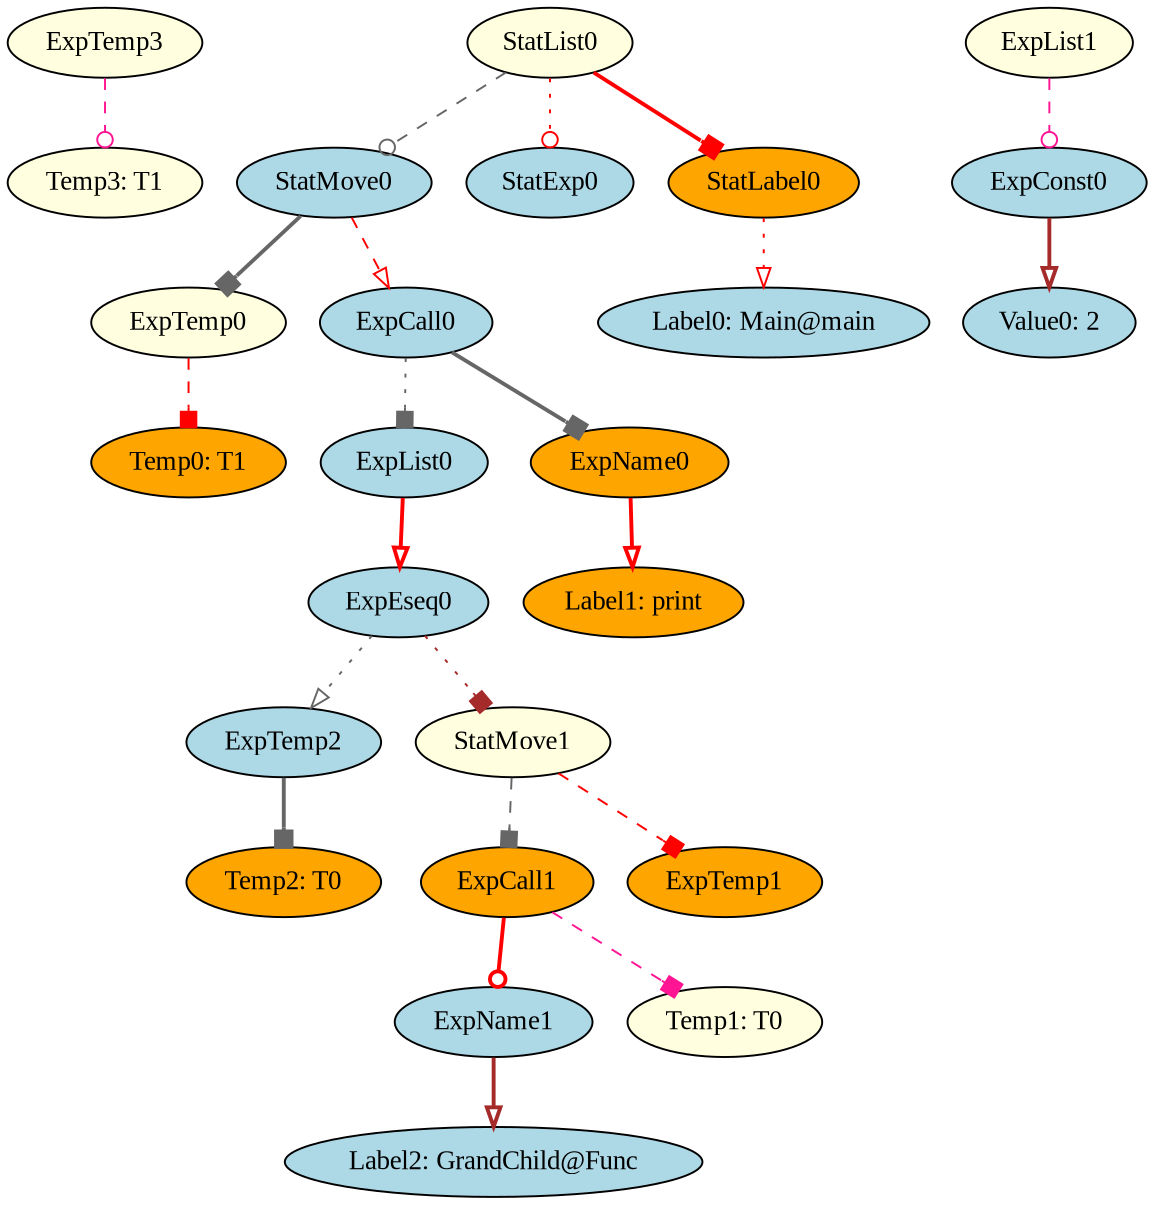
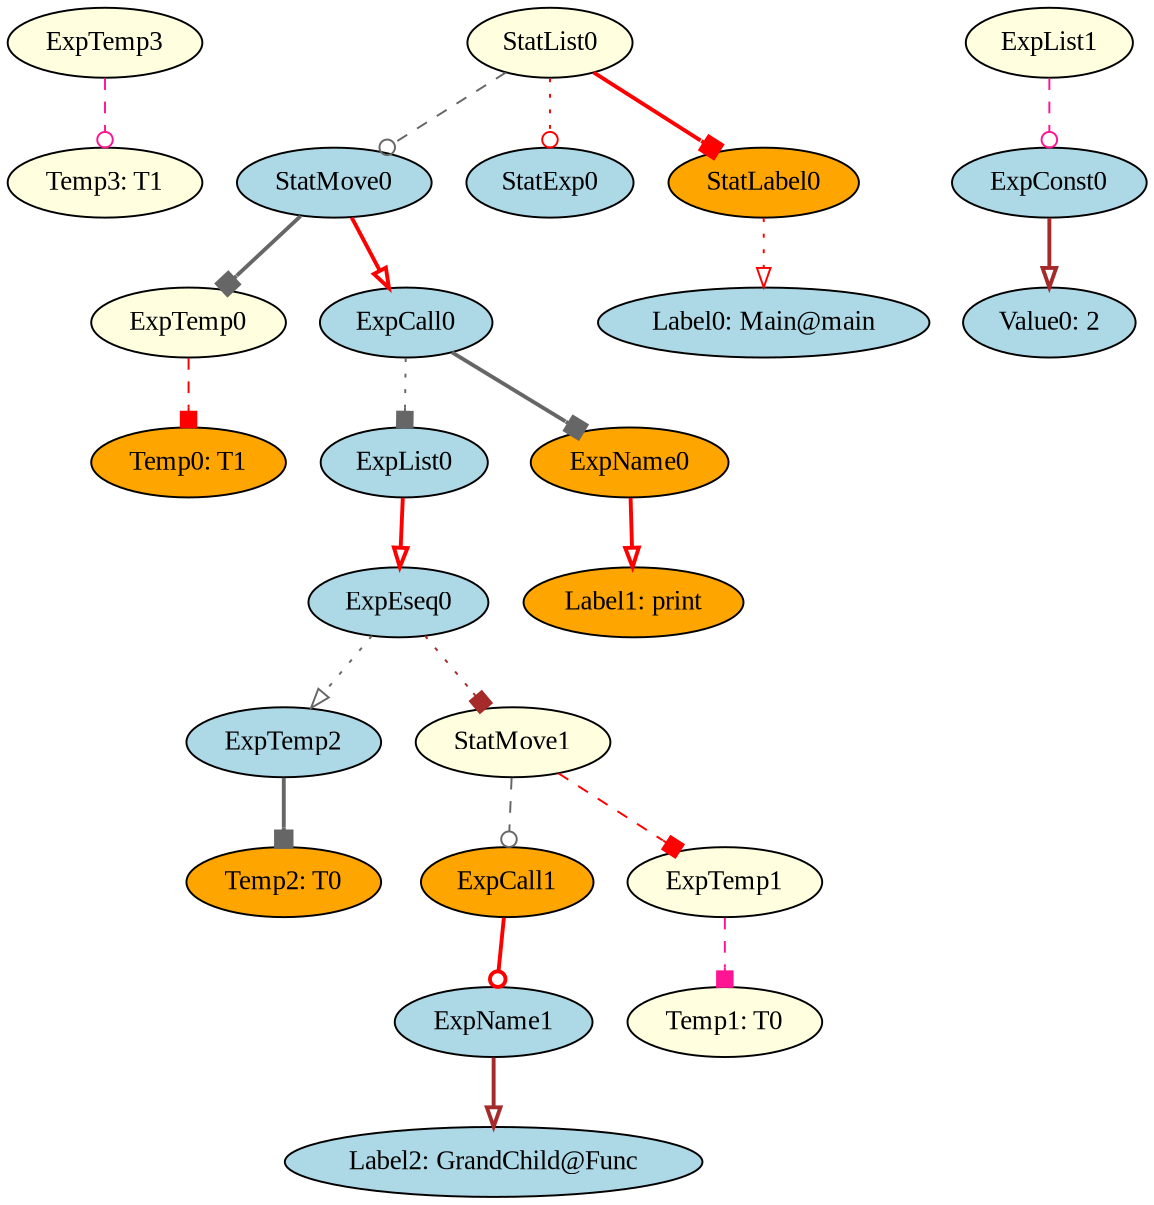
(366, 244) -> (366, 244)
(510, 805) -> (510, 805)
(725, 882) -> (725, 882)
(607, 946) -> (725, 943)
